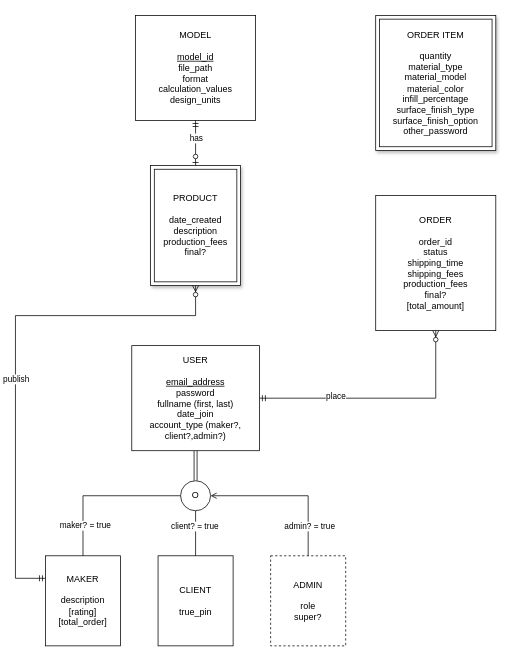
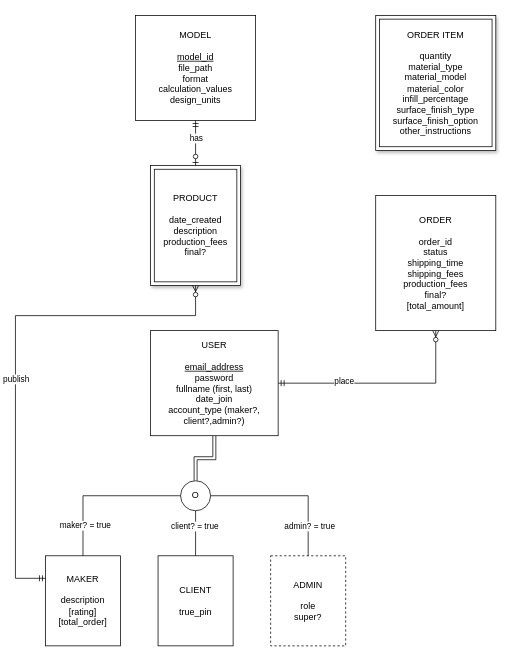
(435, 83) -> (435, 83)
(195, 398) -> (214, 383)
(215, 495) -> (214, 495)
